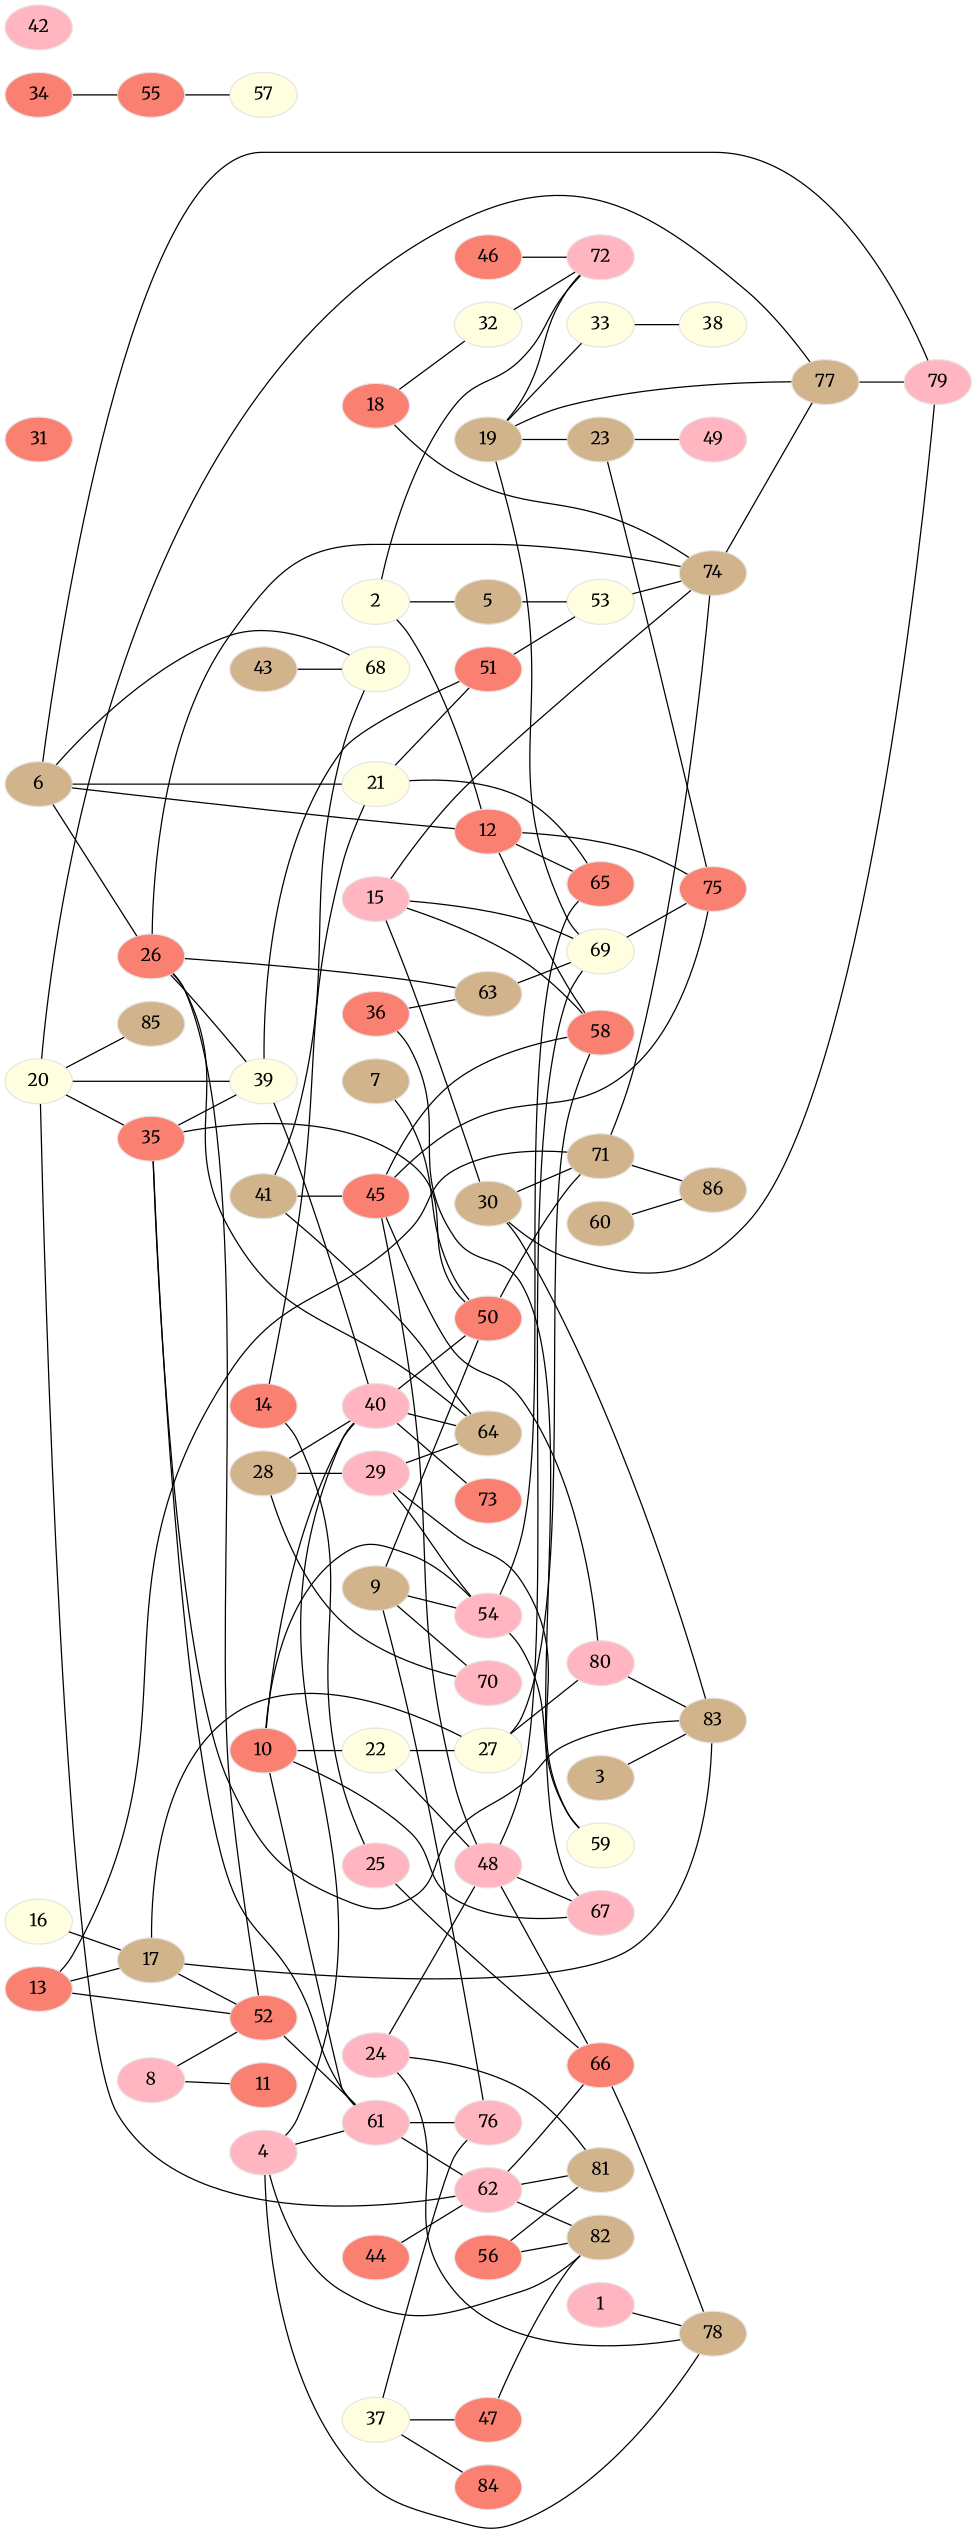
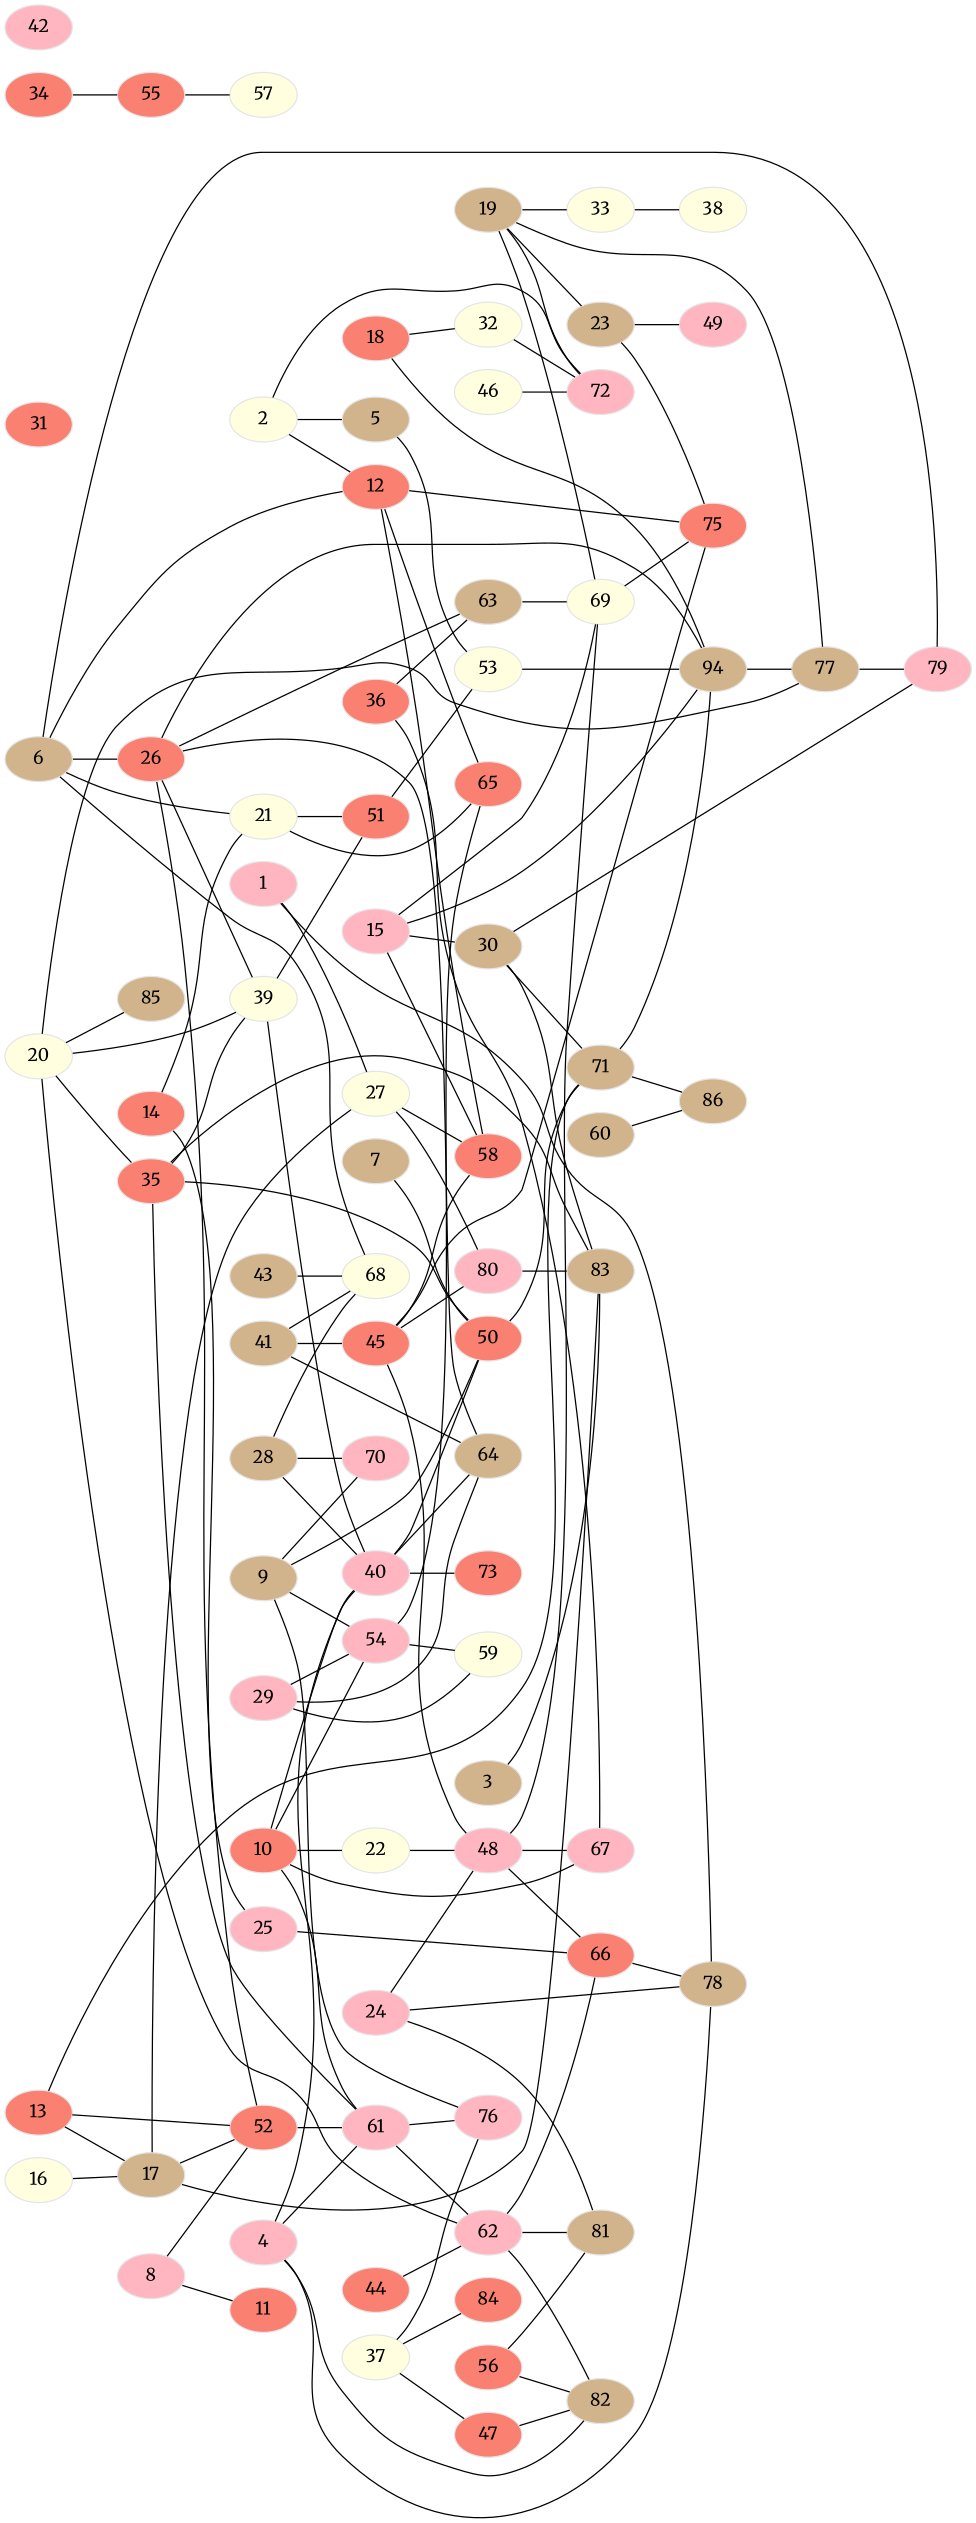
(488, 257) -> (488, 392)
(713, 573) -> (713, 669)
(320, 1473) -> (304, 1373)
(432, 1751) -> (330, 985)
